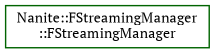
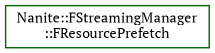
(107, 27) -> (107, 27)
